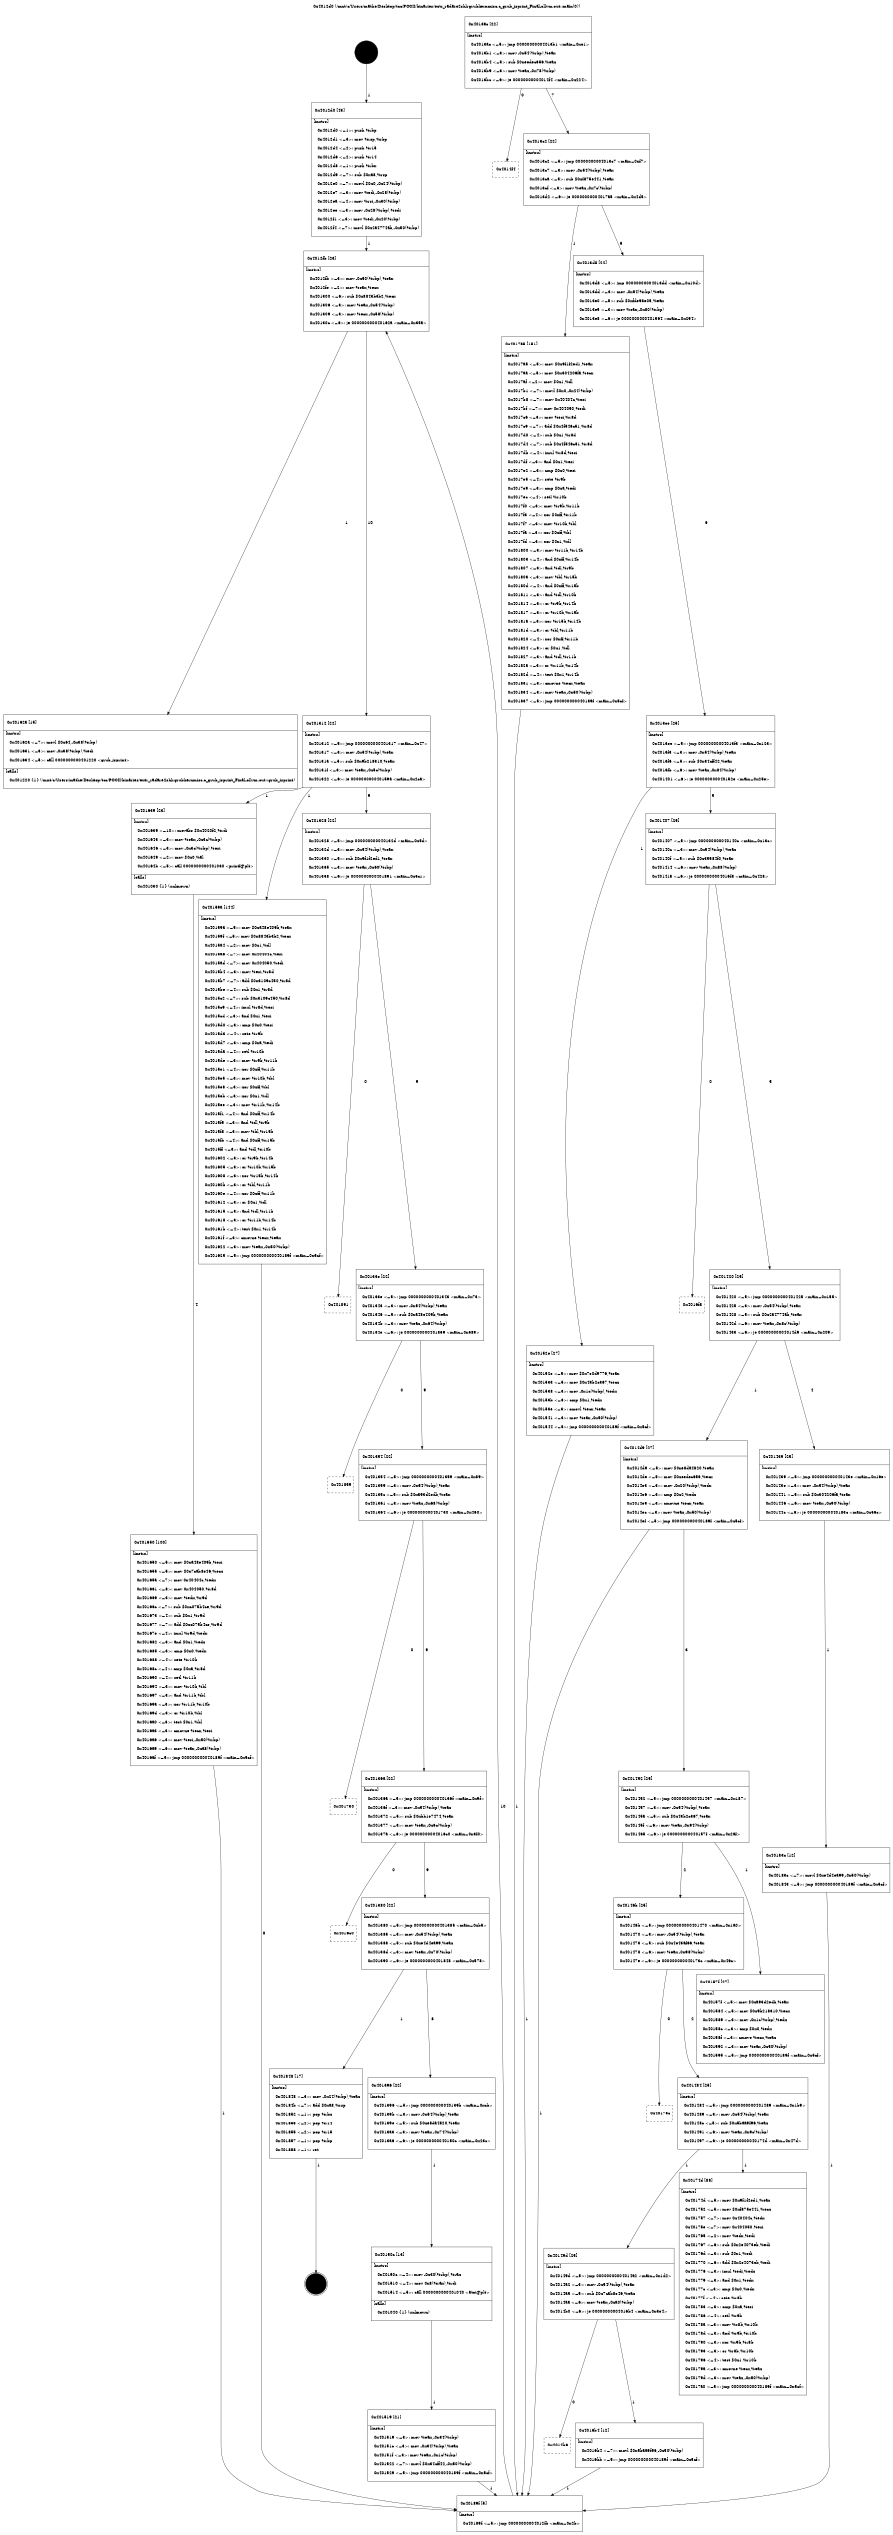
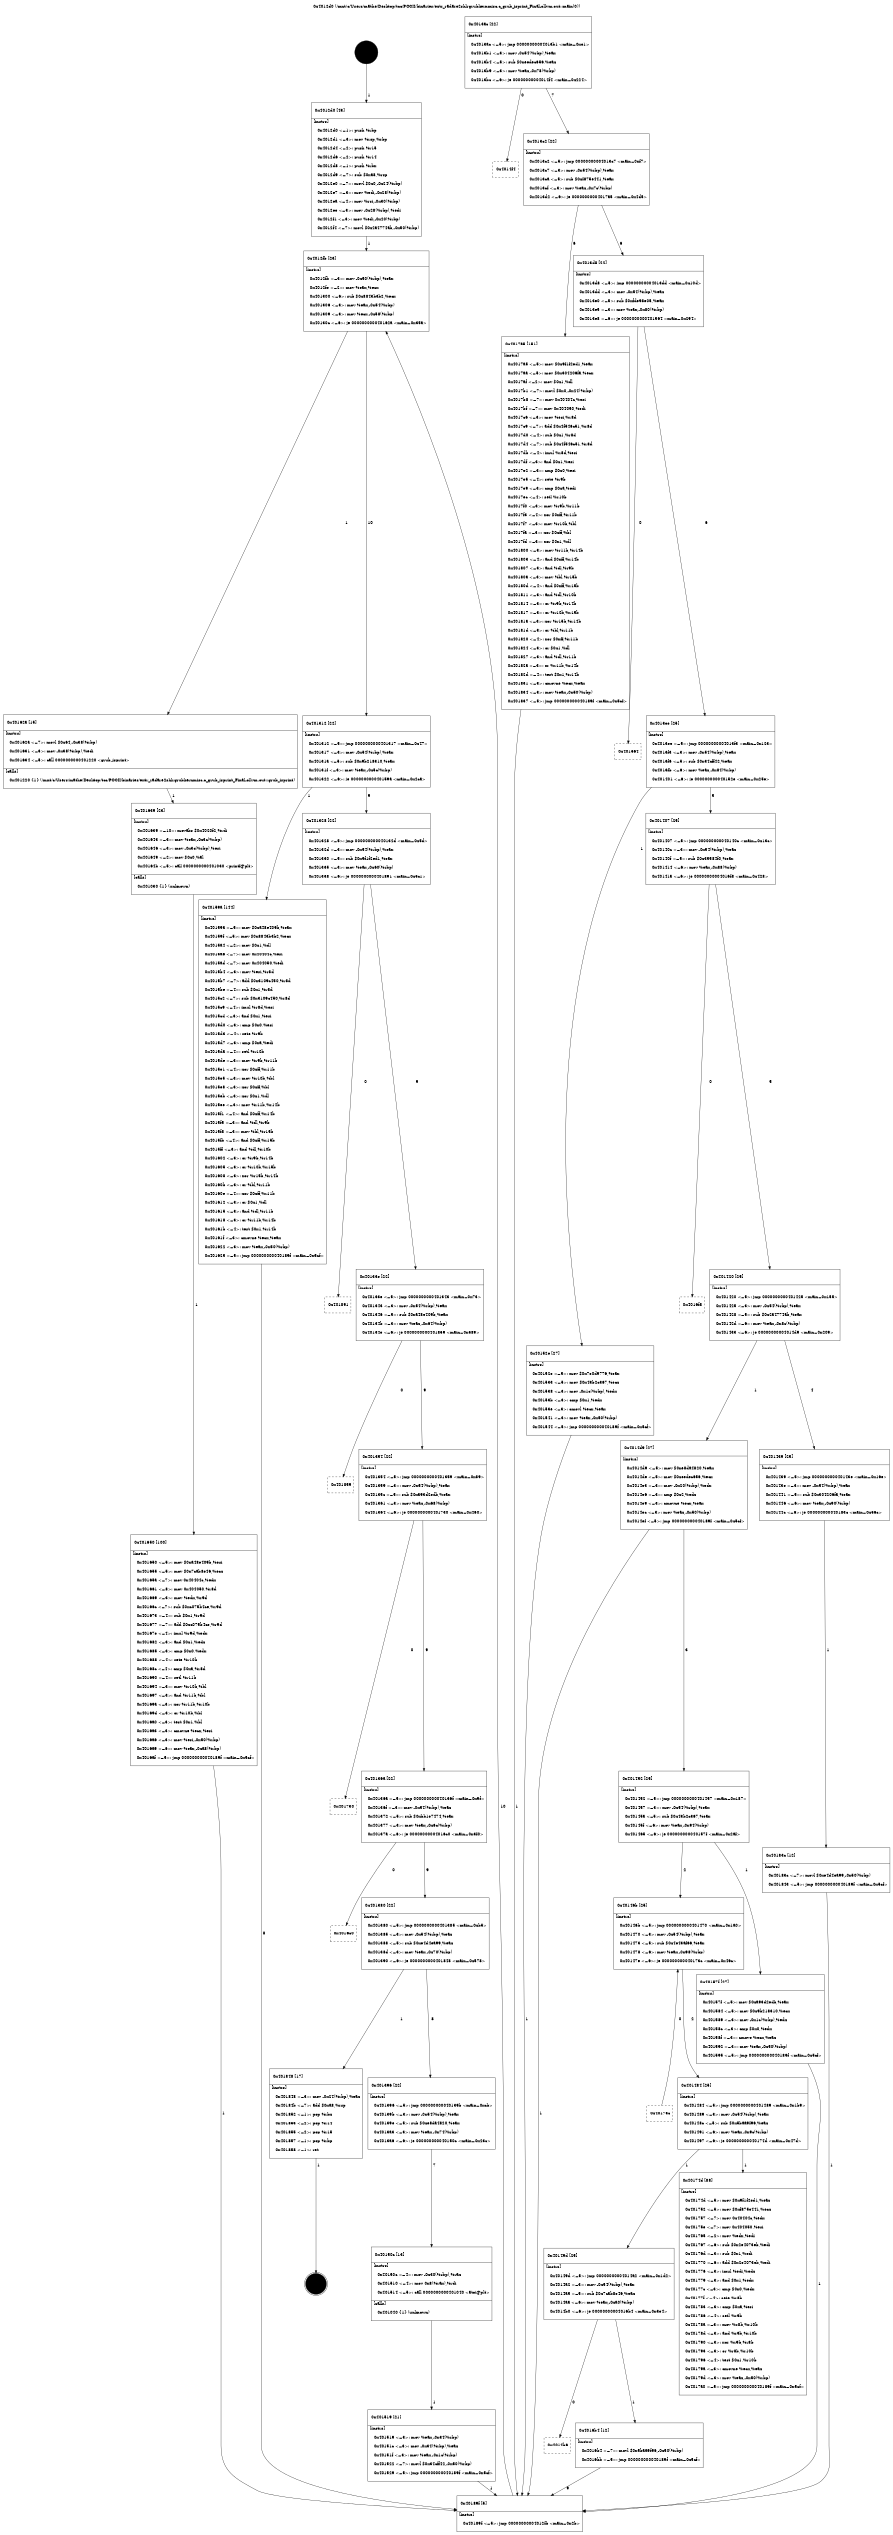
(574, 244) -> (574, 244)
none -> (628, 752)
(275, 791) -> (170, 795)
(196, 1305) -> (196, 1305)
(660, 2036) -> (673, 2039)
(434, 2165) -> (434, 2165)
none -> (817, 2379)
(567, 2488) -> (567, 2488)
